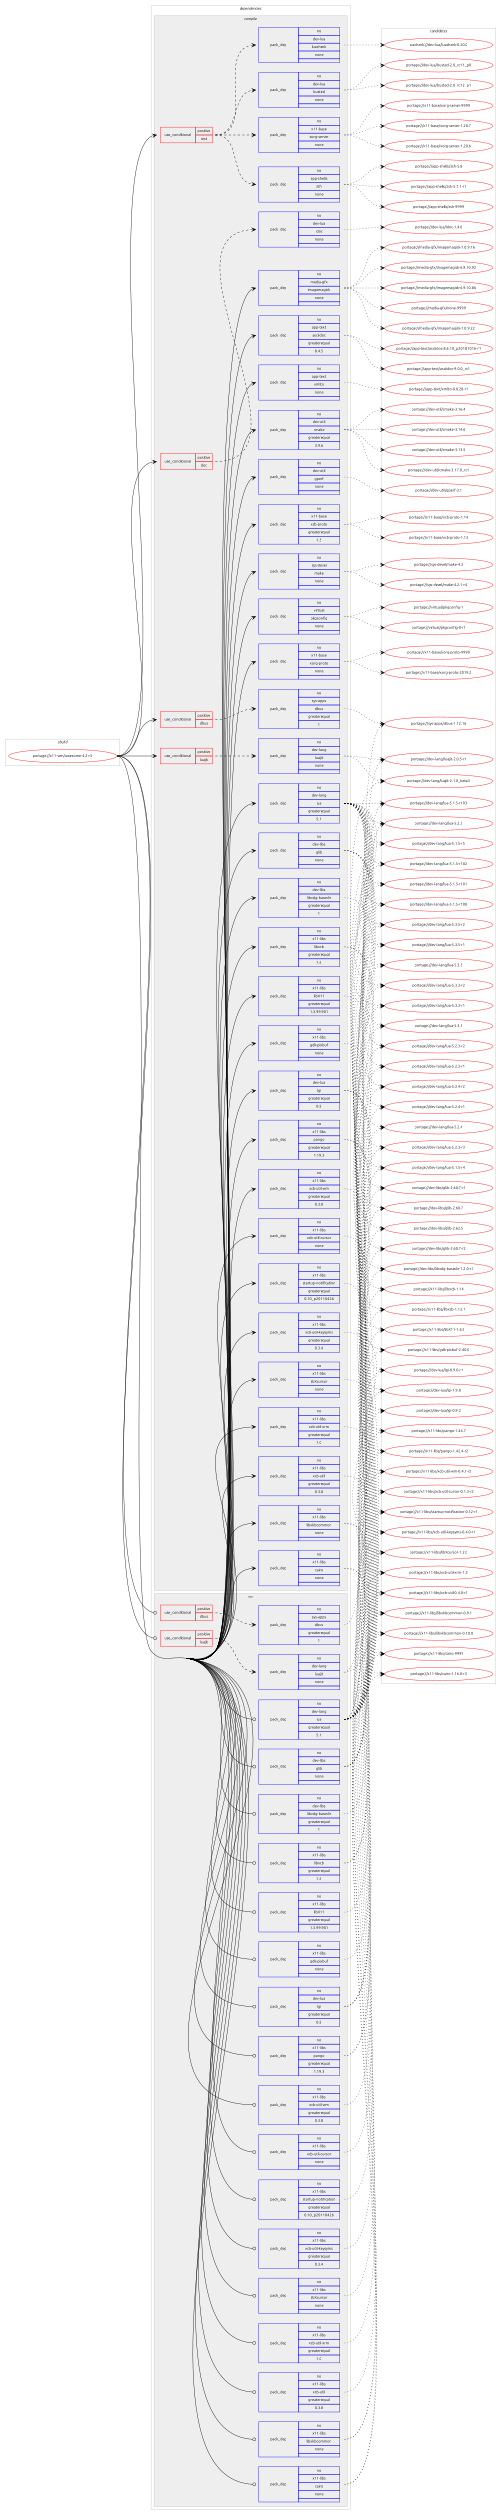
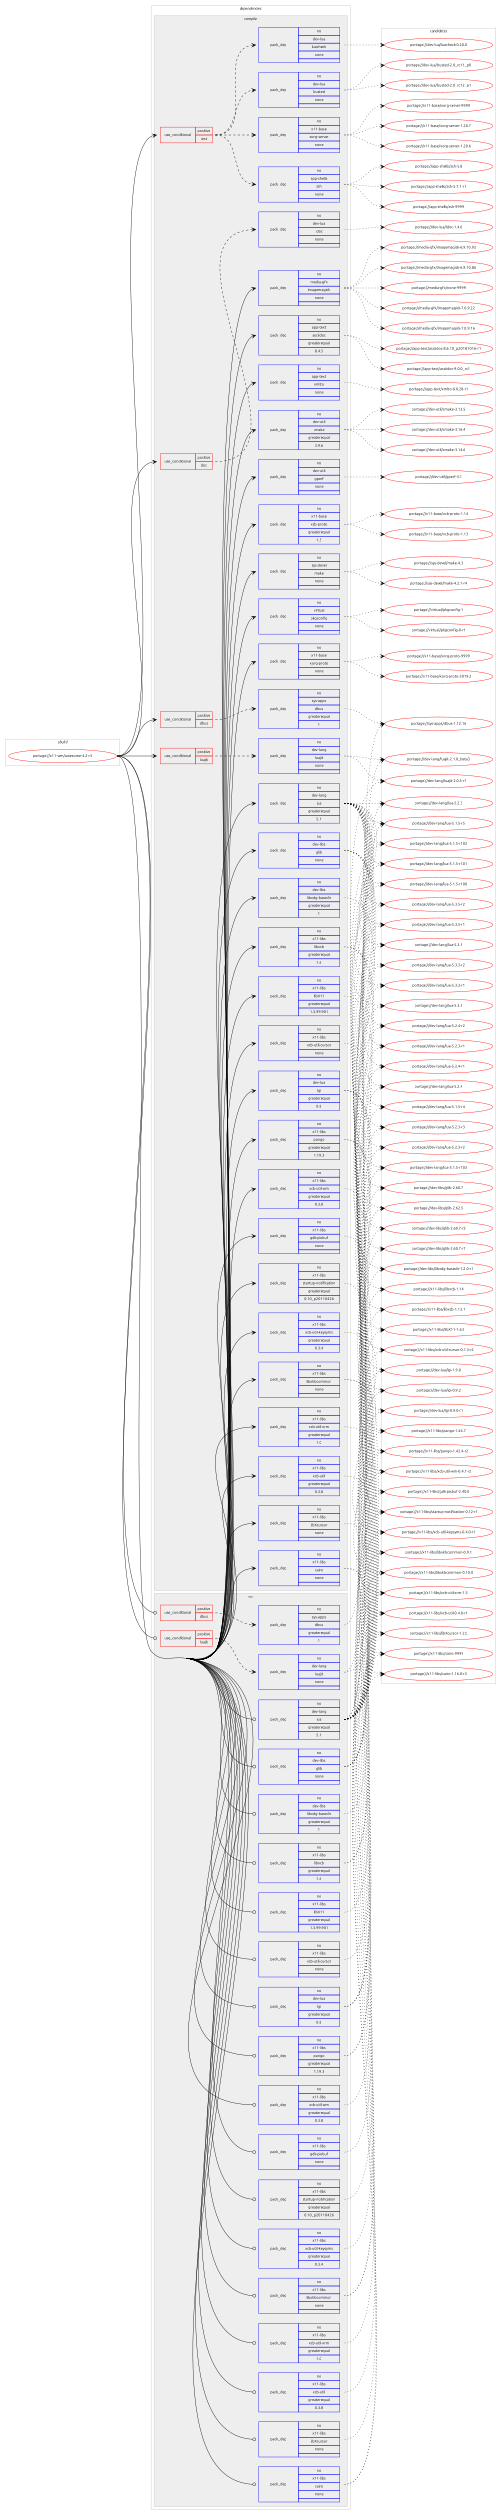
(439, 45) -> (439, 45)
(439, 470) -> none
